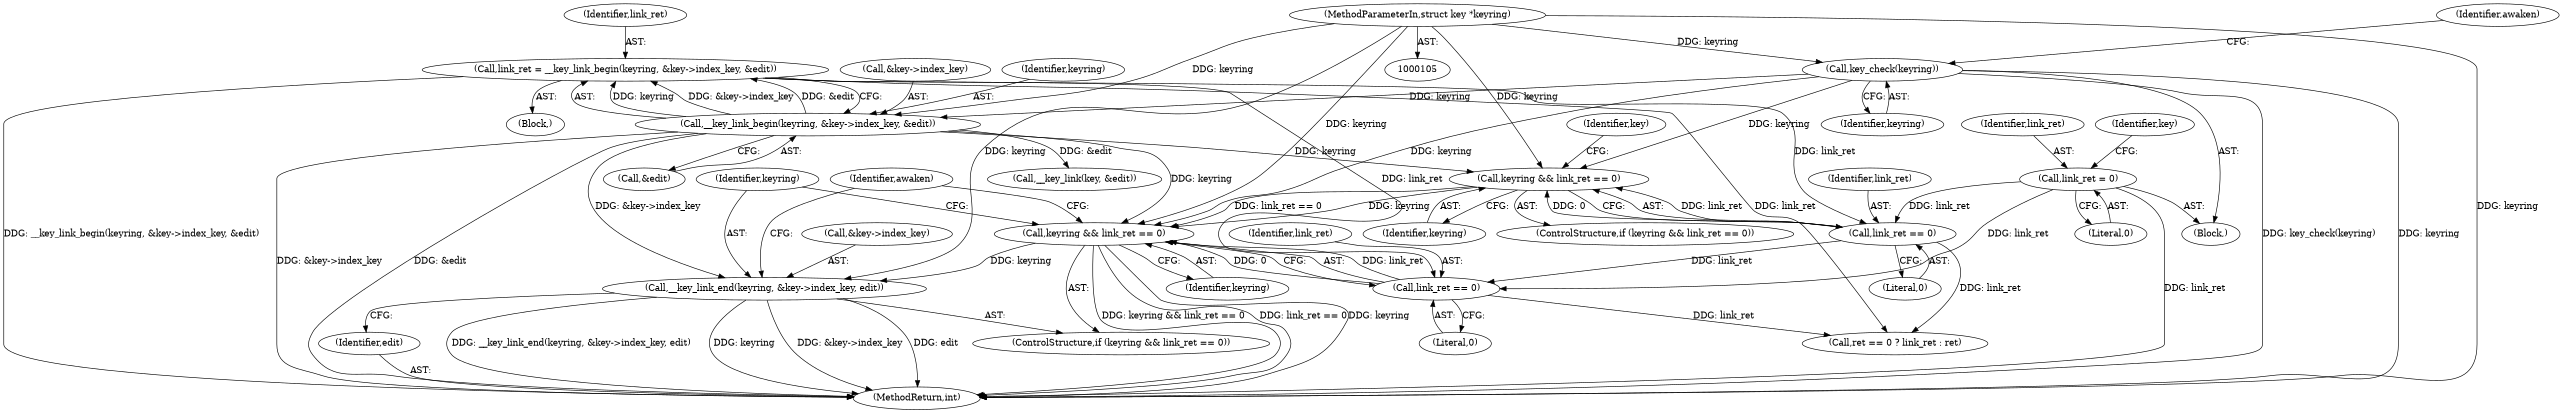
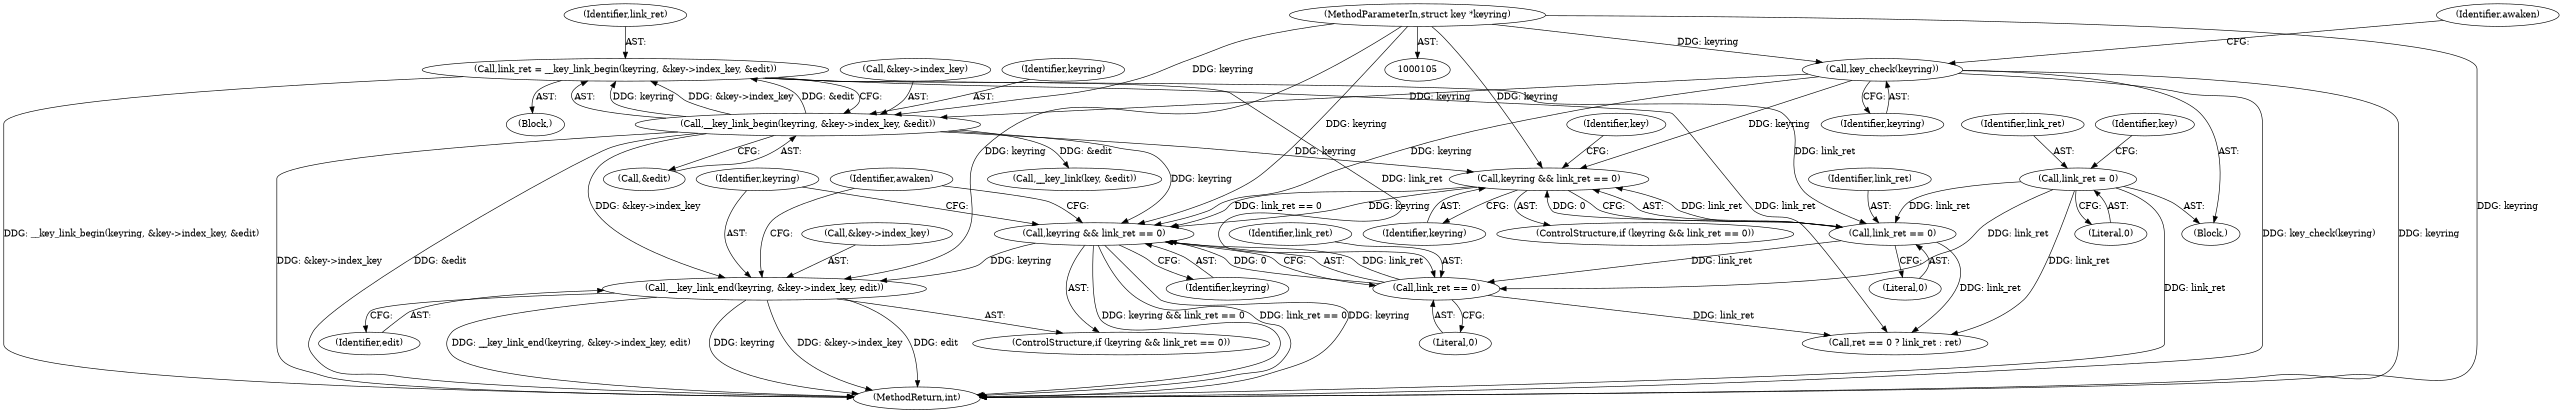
none -> (2037, 281)
(610, 392) -> (430, 306)
